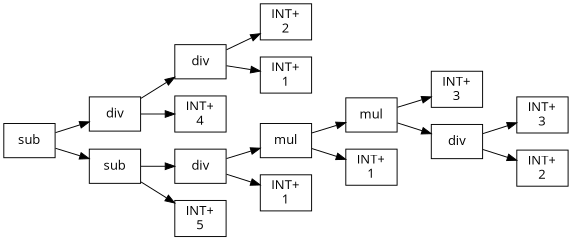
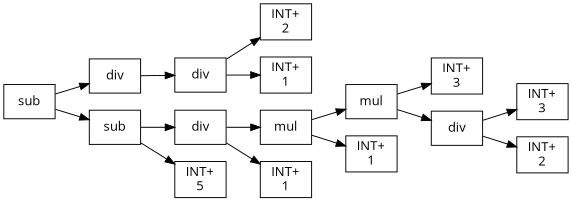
(200, 114) -> none
